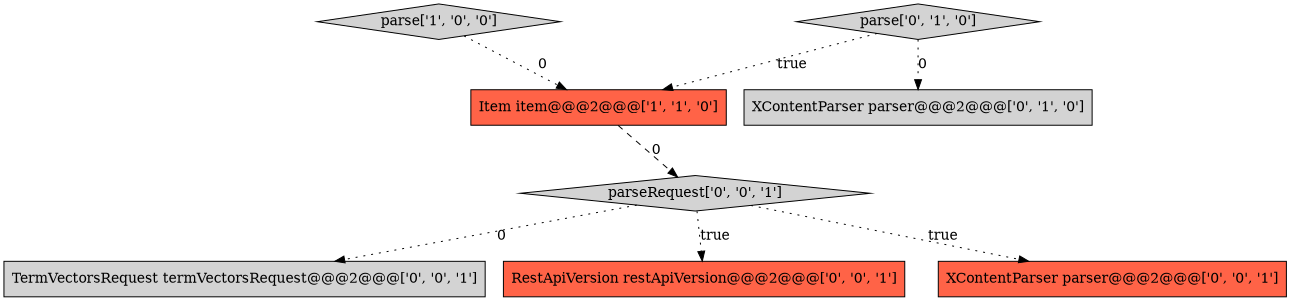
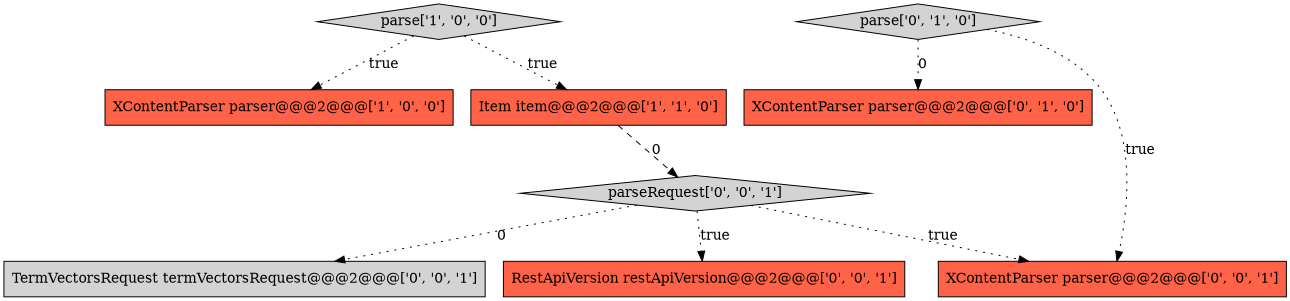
(775, 60) -> (1110, 105)
(543, 65) -> (543, 65)
none -> (279, 107)
(918, 107) -> (918, 107)
